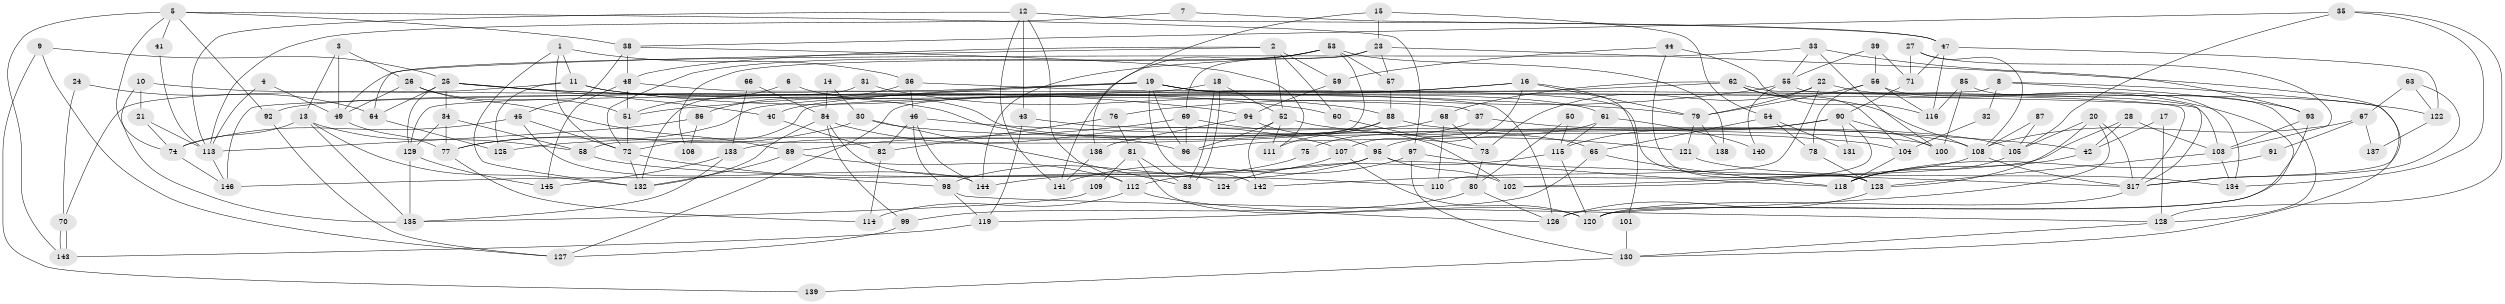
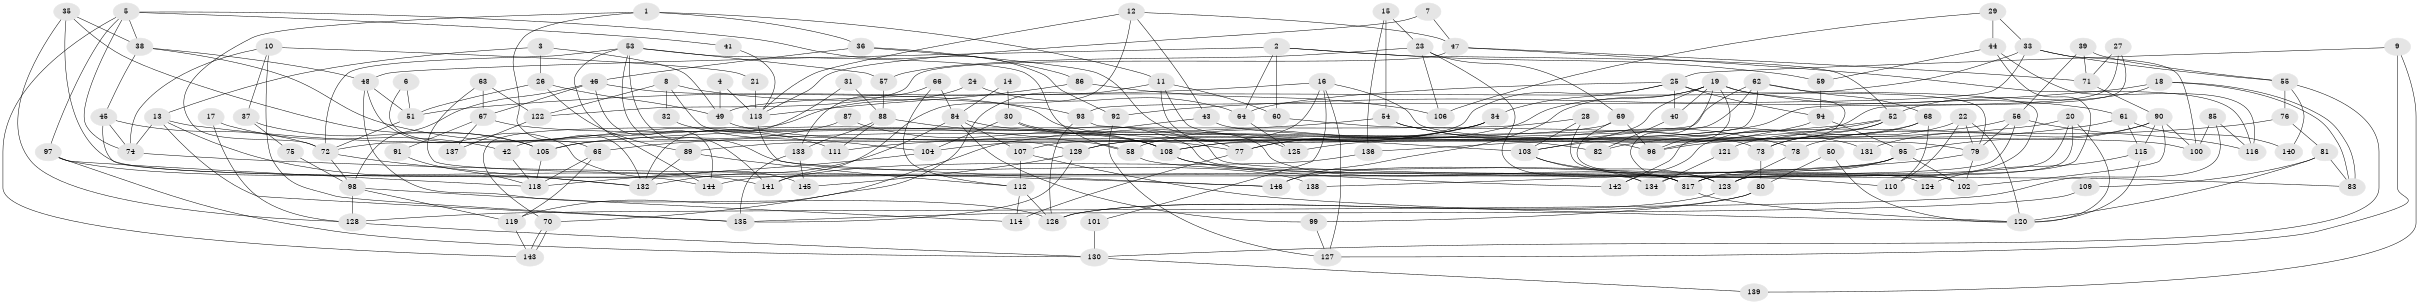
none -> (1993, 12)
(1050, 118) -> (910, 162)
(1501, 130) -> (539, 99)
(157, 135) -> (181, 76)
(1563, 137) -> (1913, 211)
(1690, 137) -> (1970, 170)
(876, 187) -> (684, 206)
